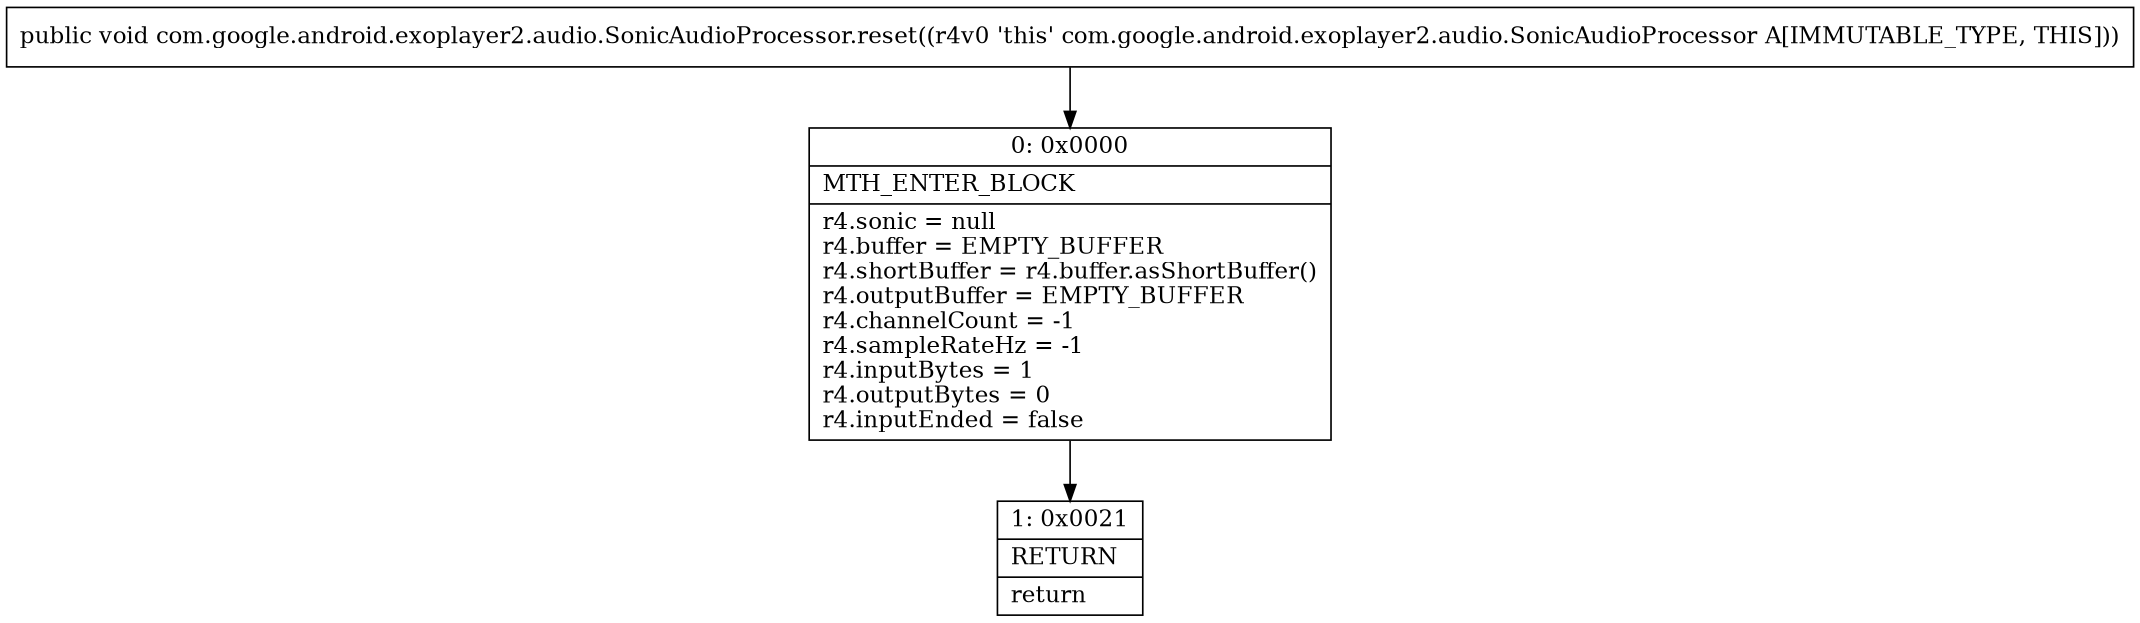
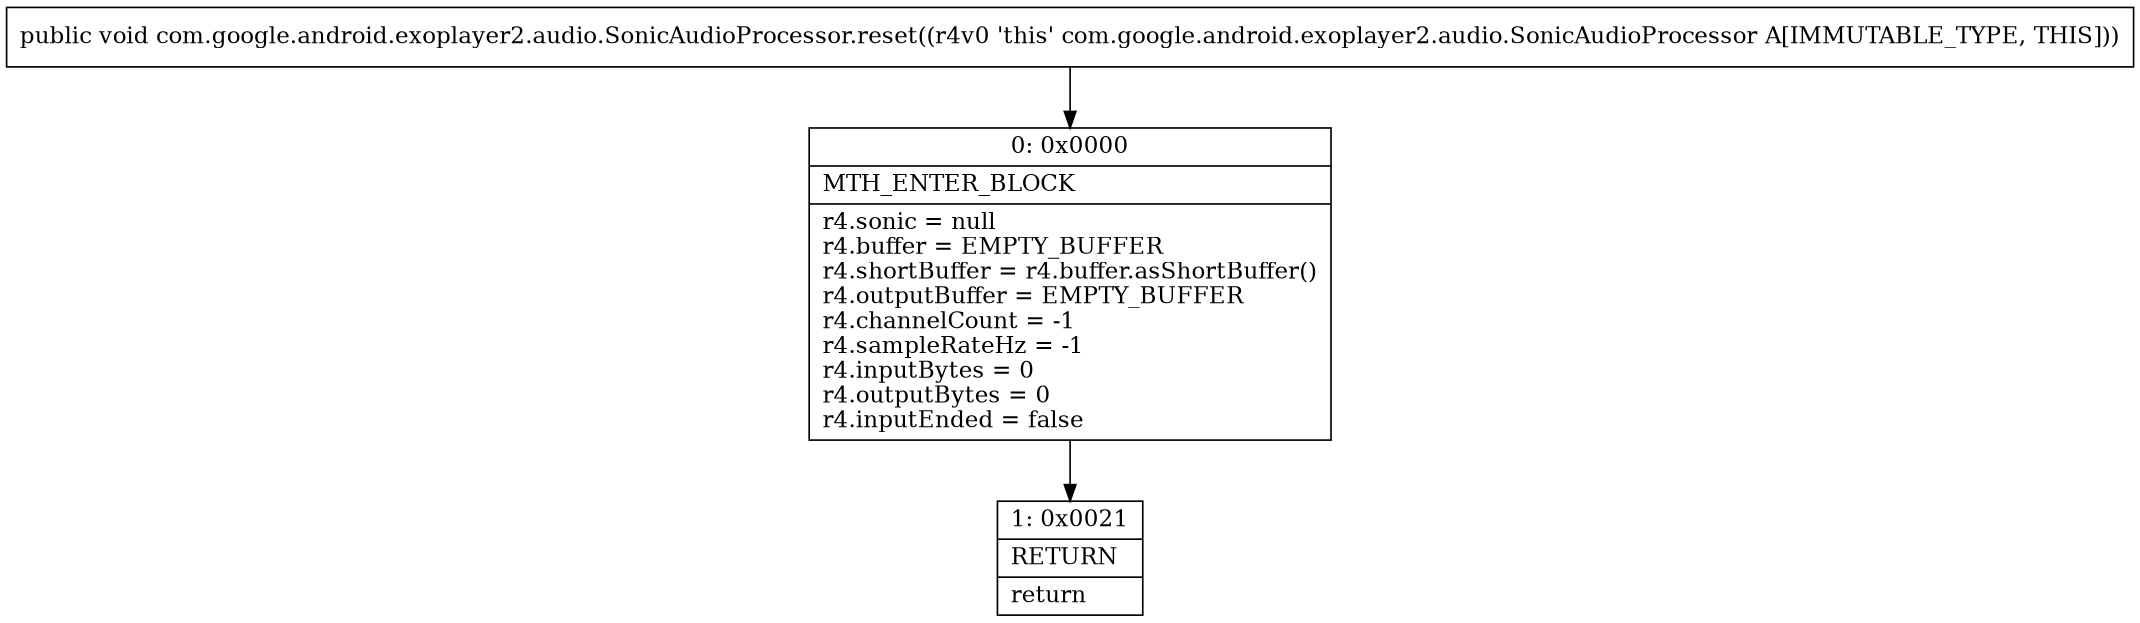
(929, 371) -> (929, 371)
